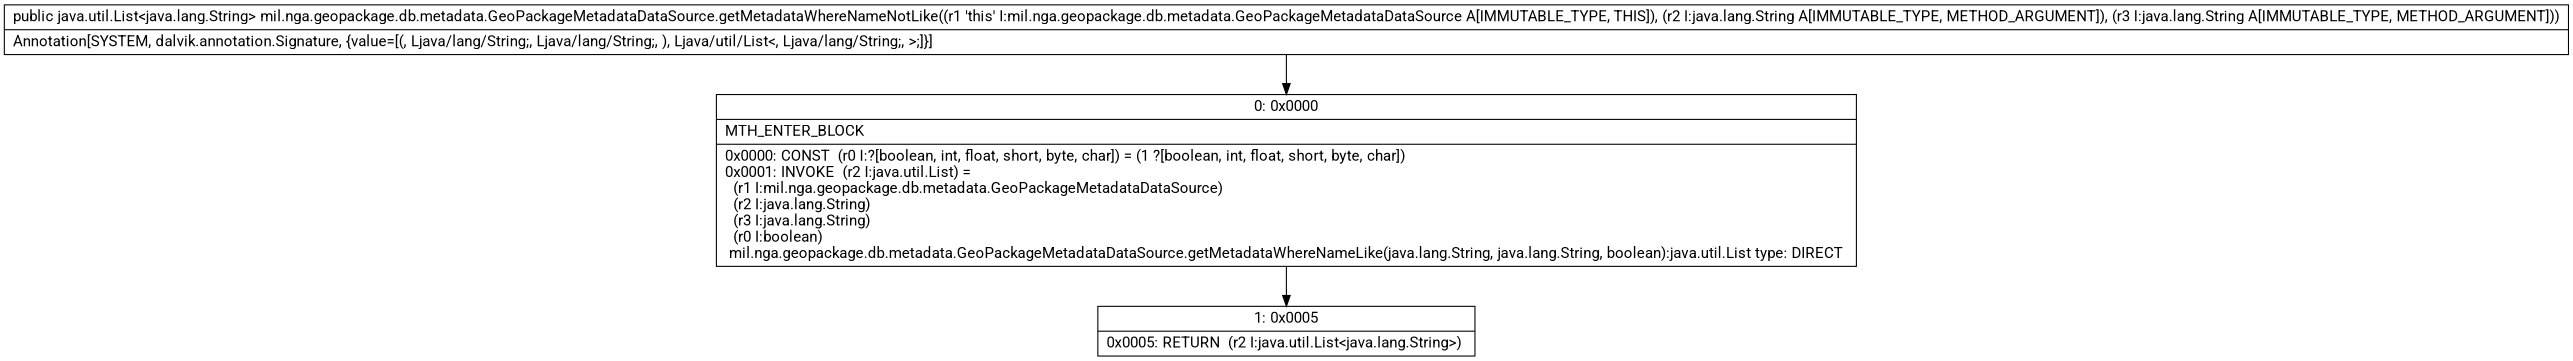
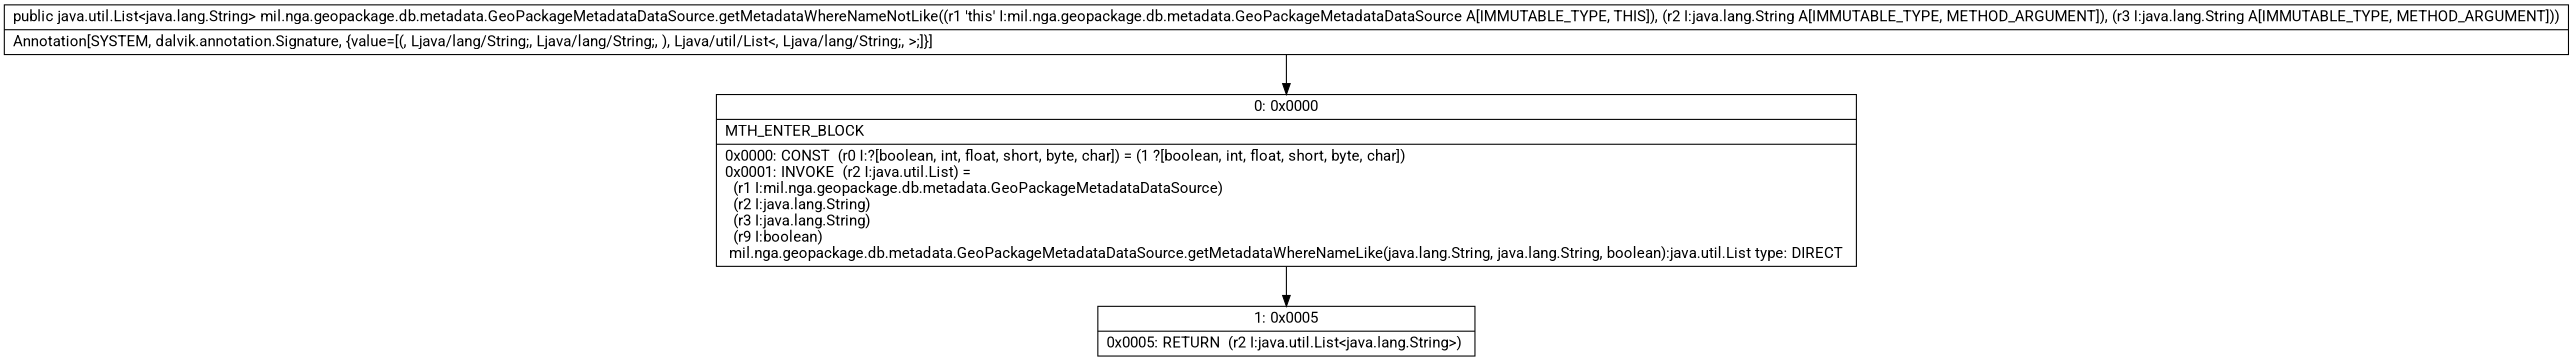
(774, 237) -> (774, 237)
